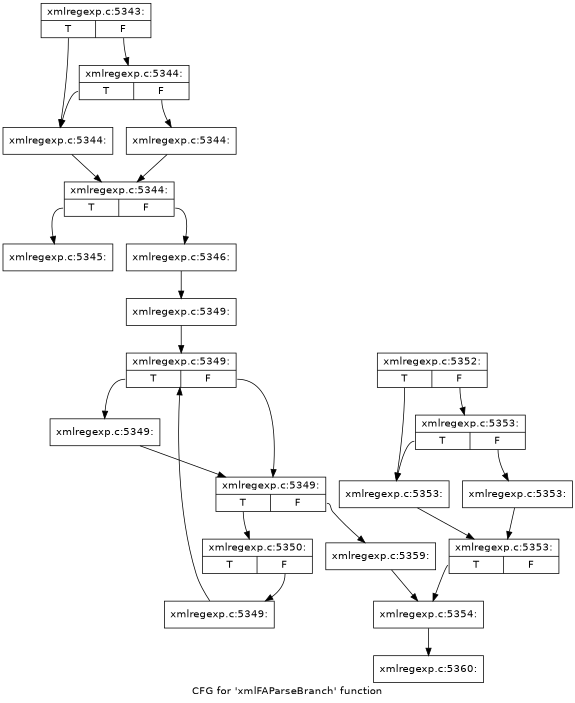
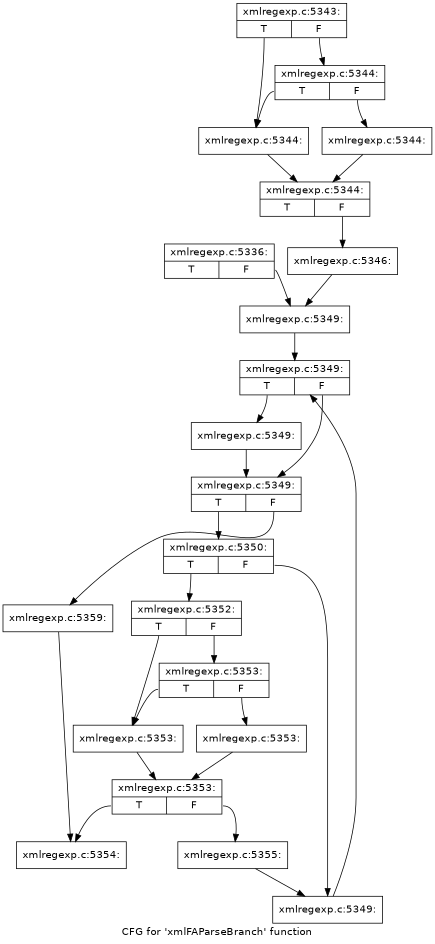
(58, 257) -> none
none -> (219, 261)
none -> (191, 584)
(429, 669) -> none
none -> (233, 855)
